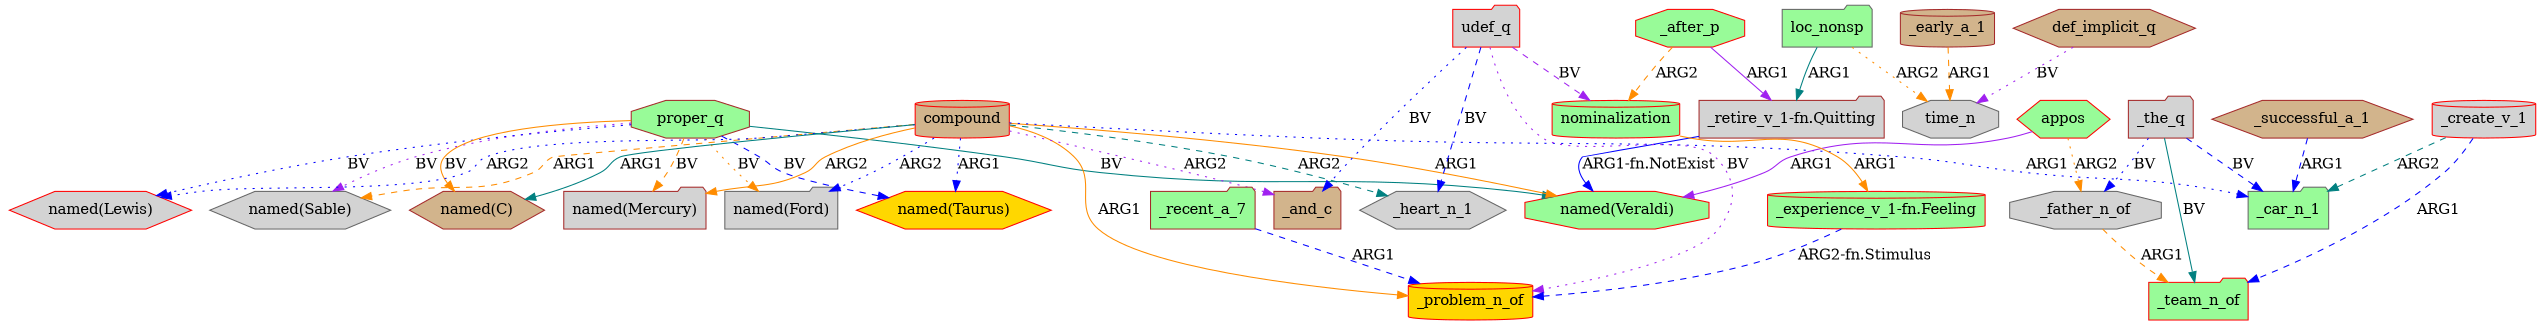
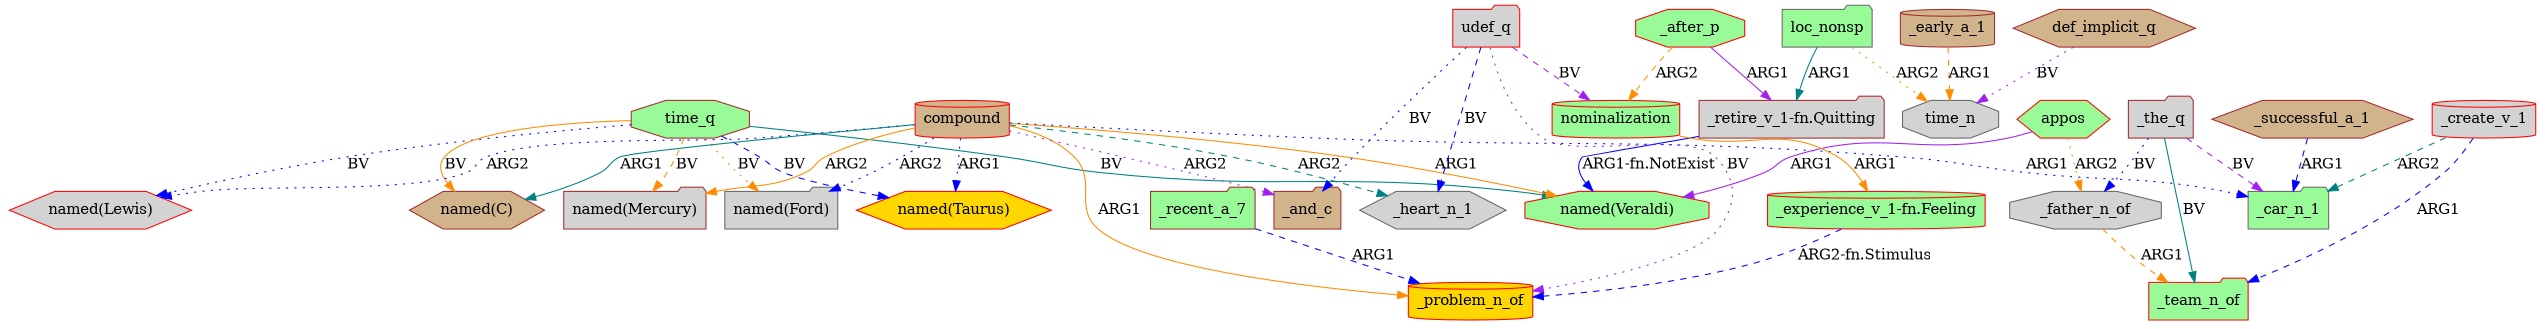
(690, 119) -> (690, 119)
(2220, 162) -> (2220, 162)
(300, 210) -> none
